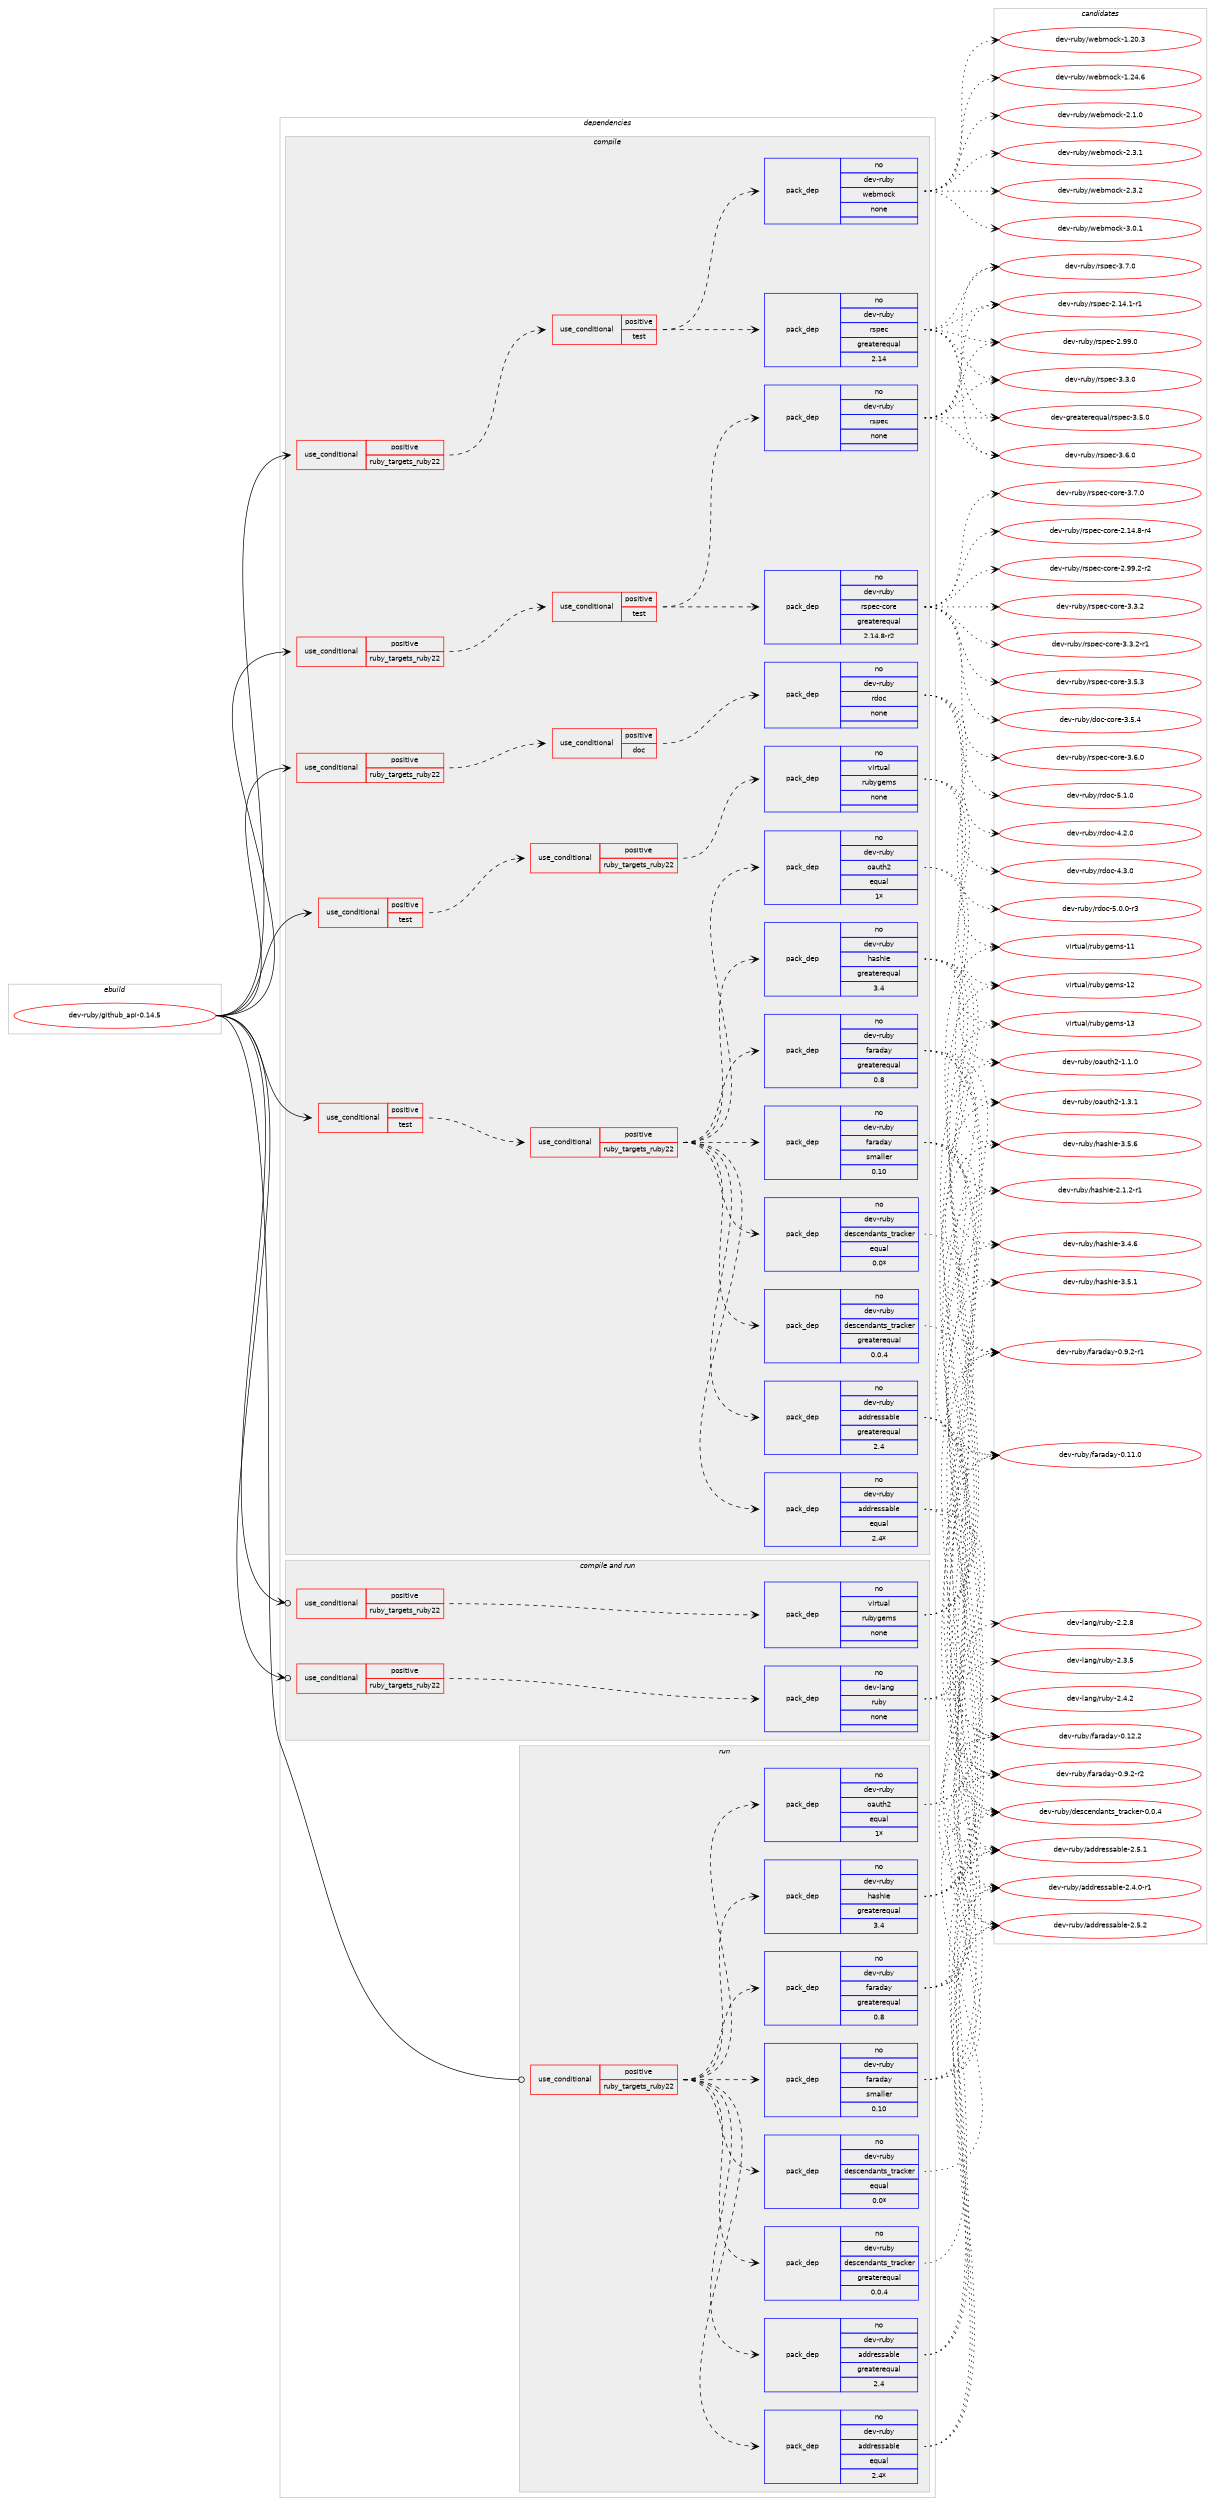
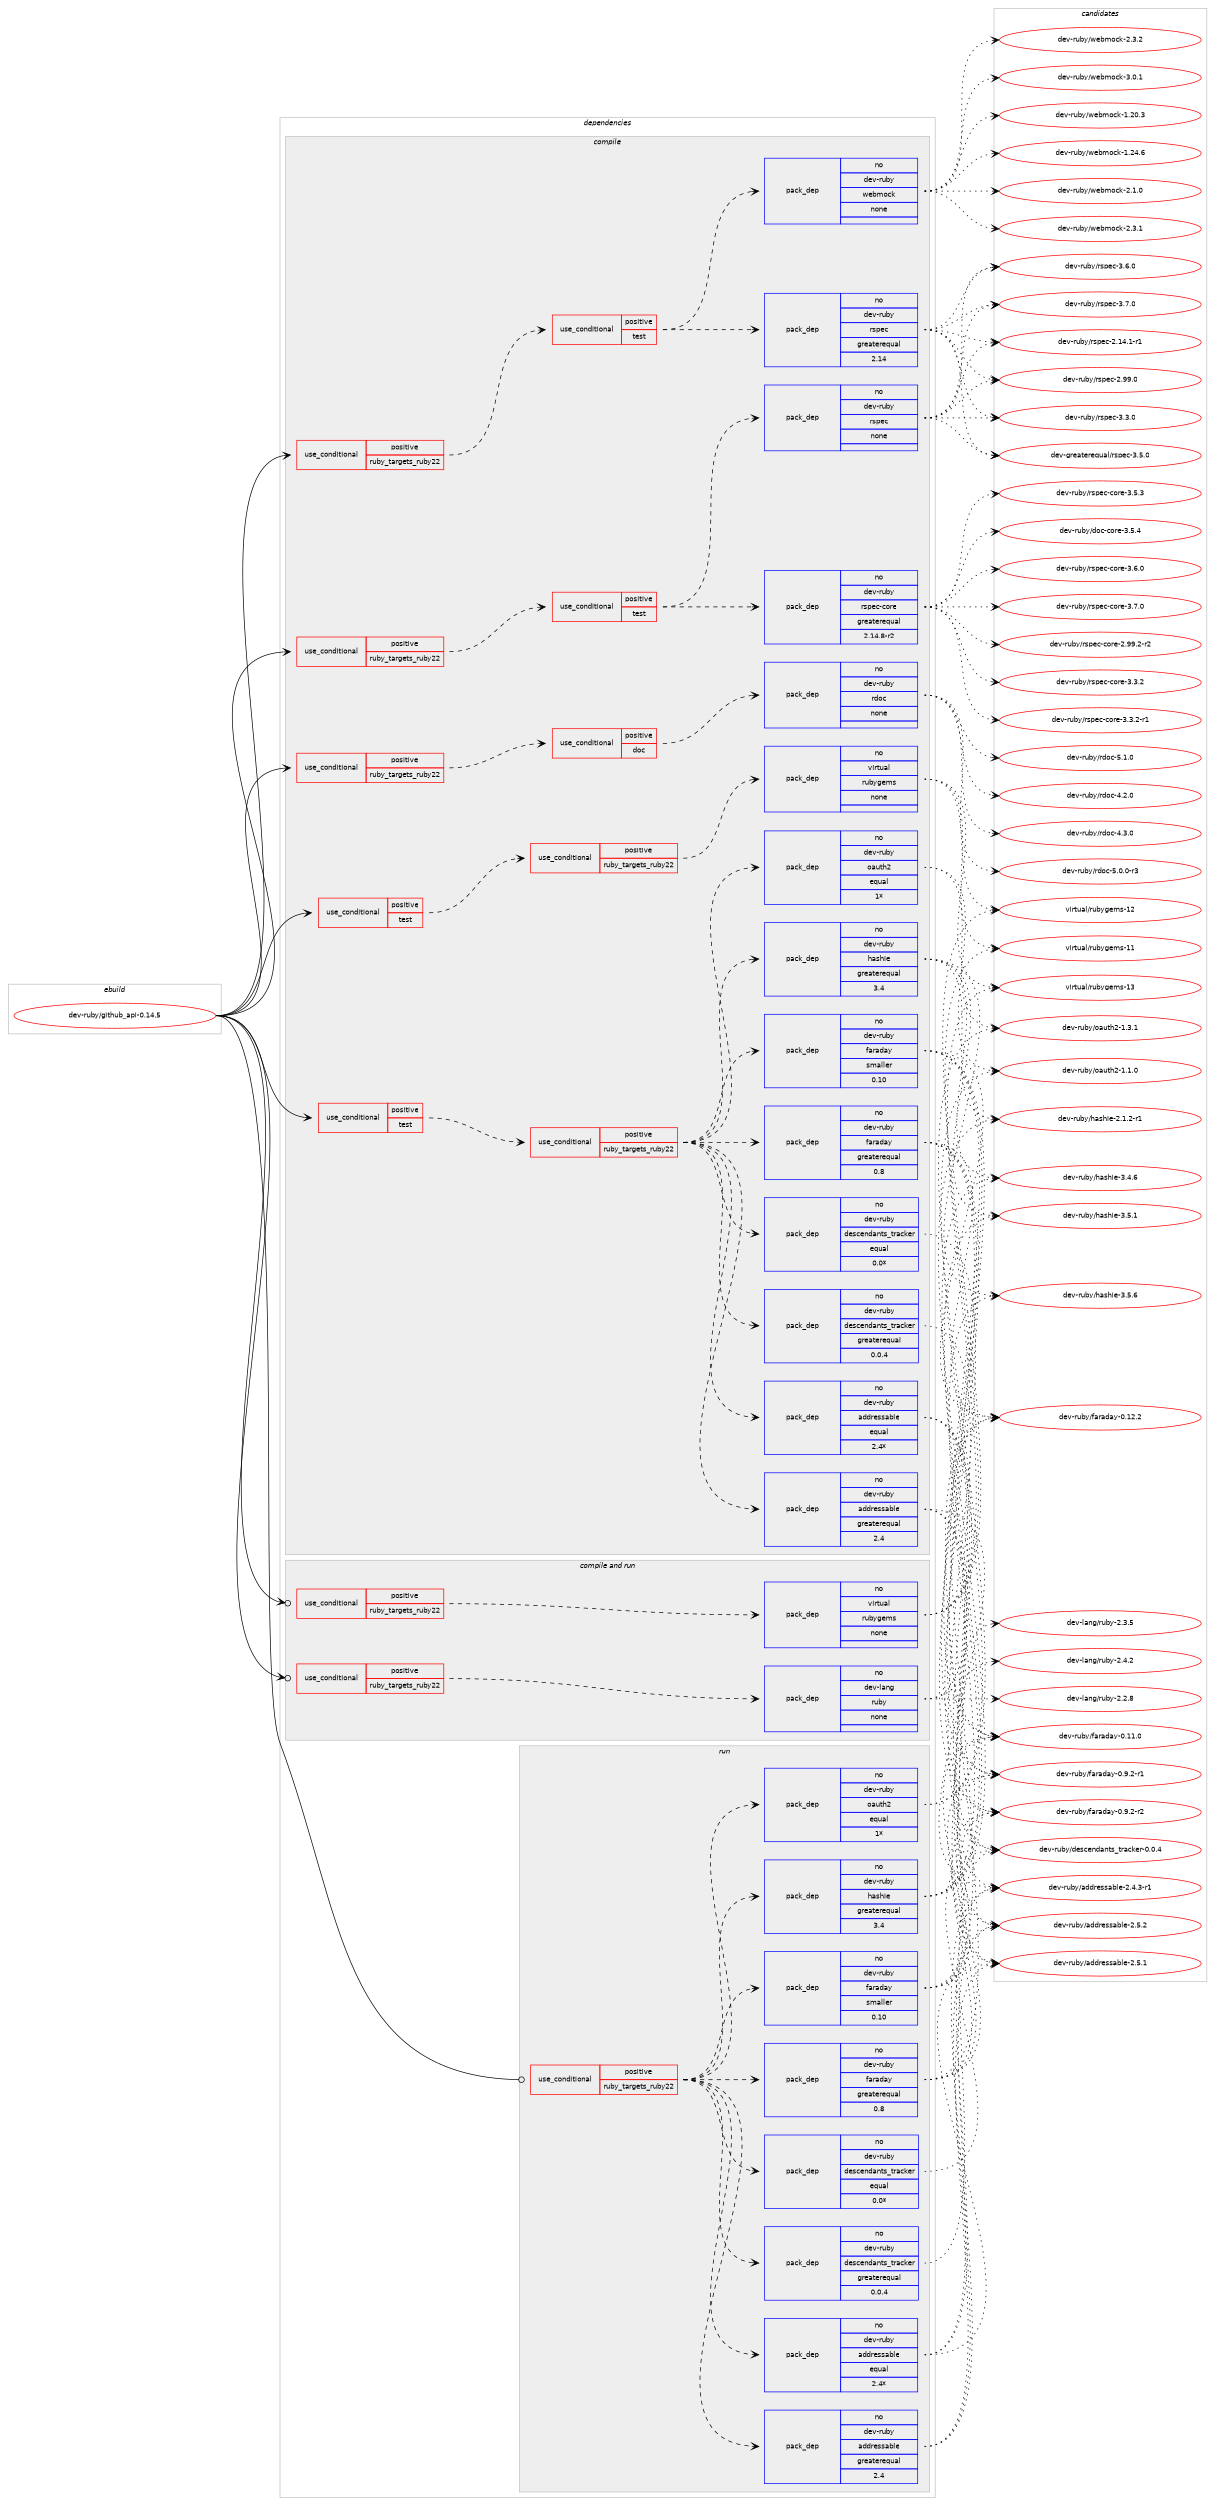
(1100, 531) -> none
(1100, 1888) -> (1100, 1888)
